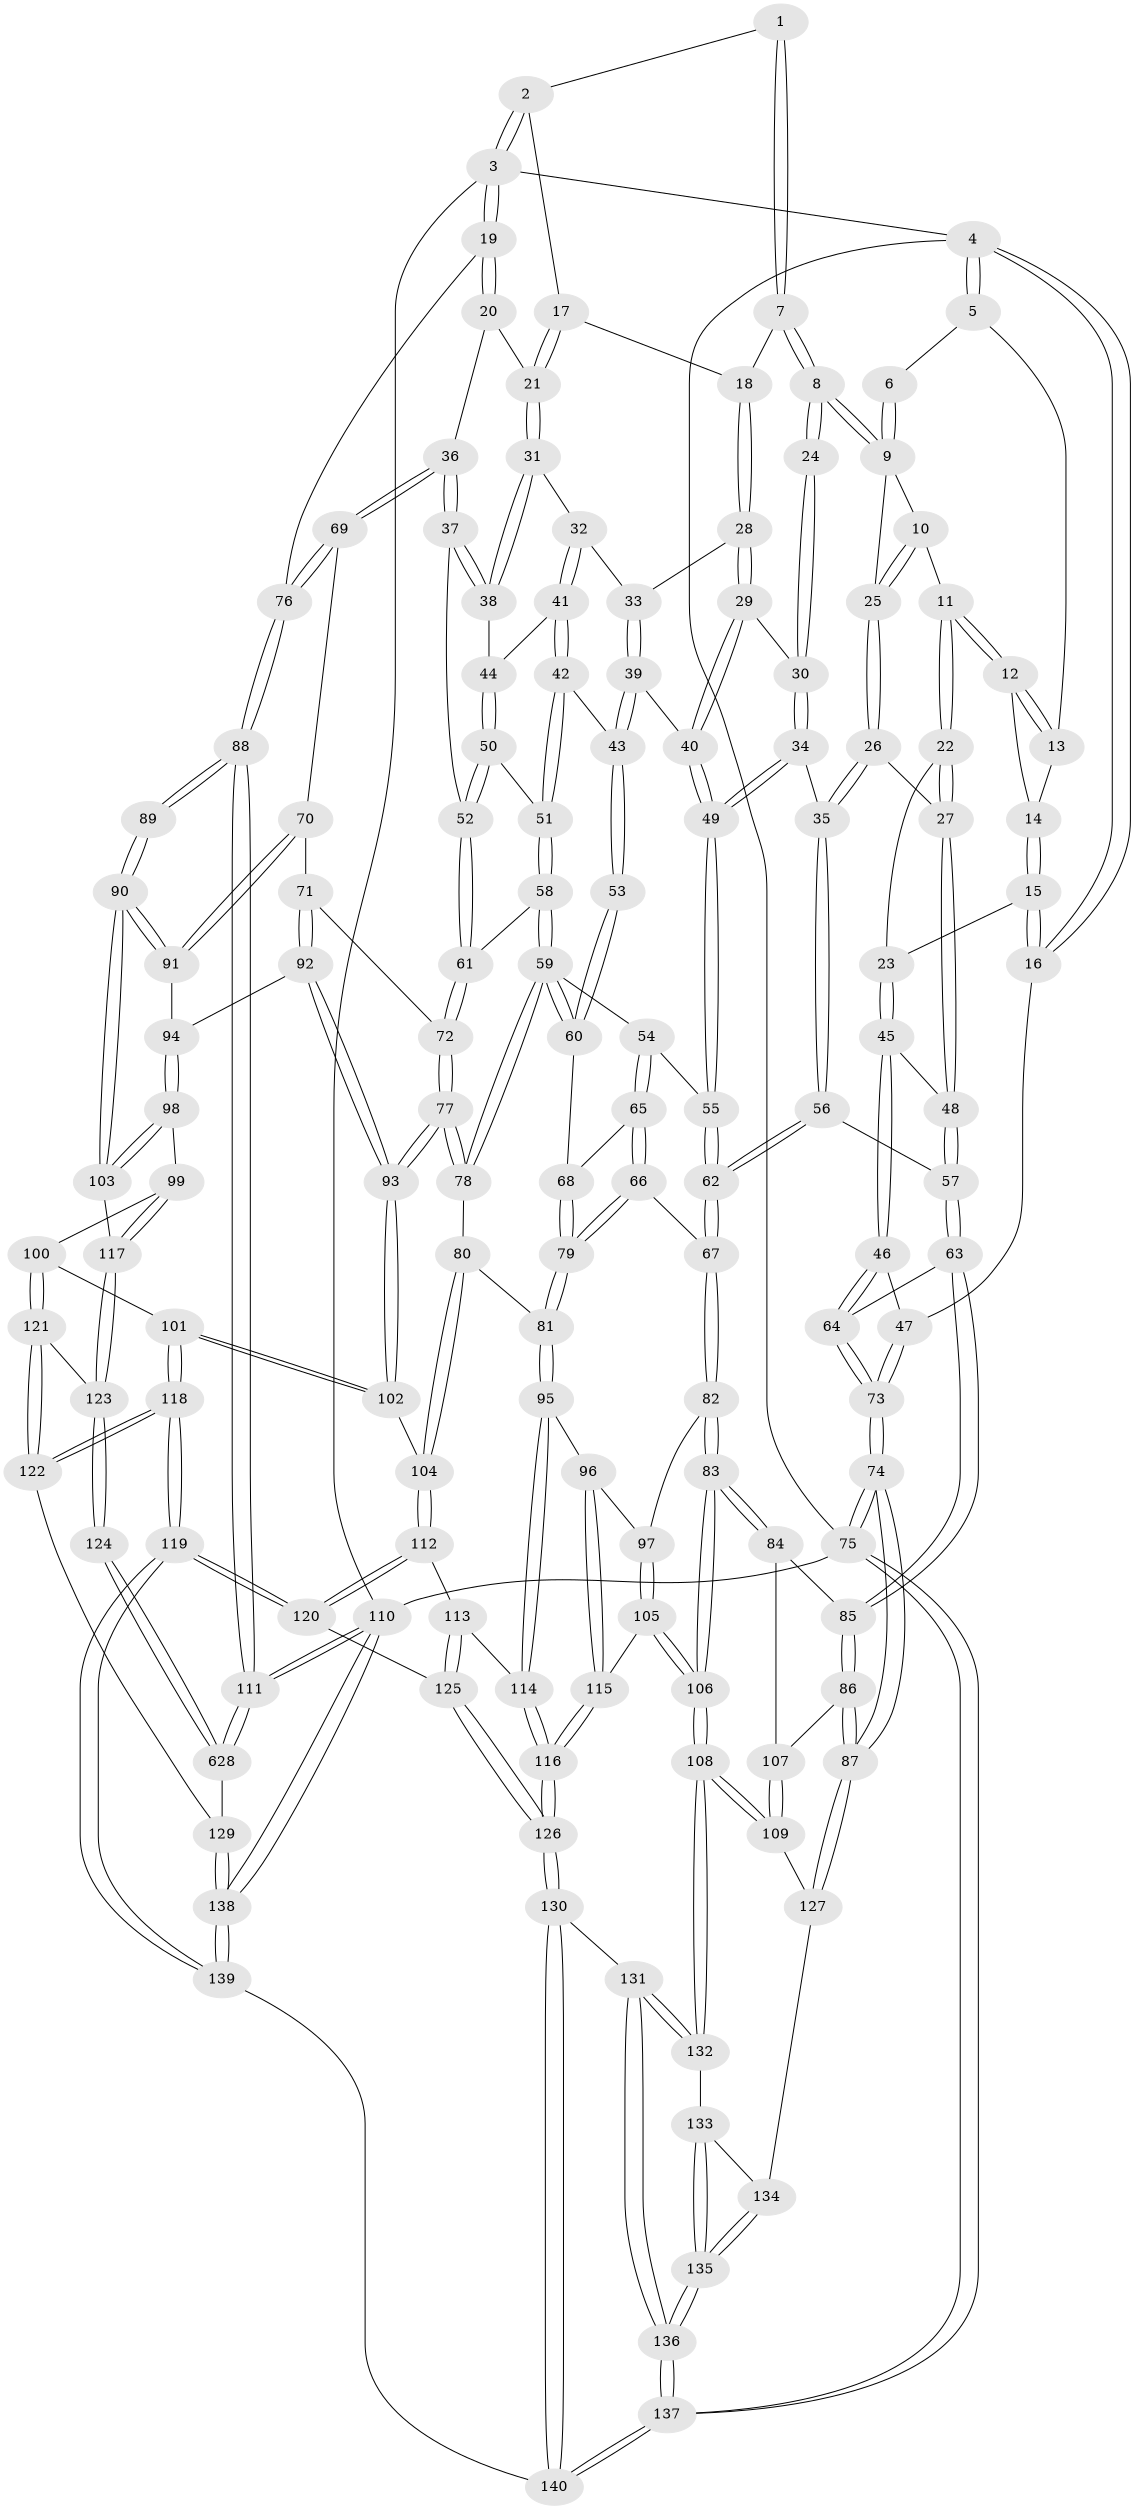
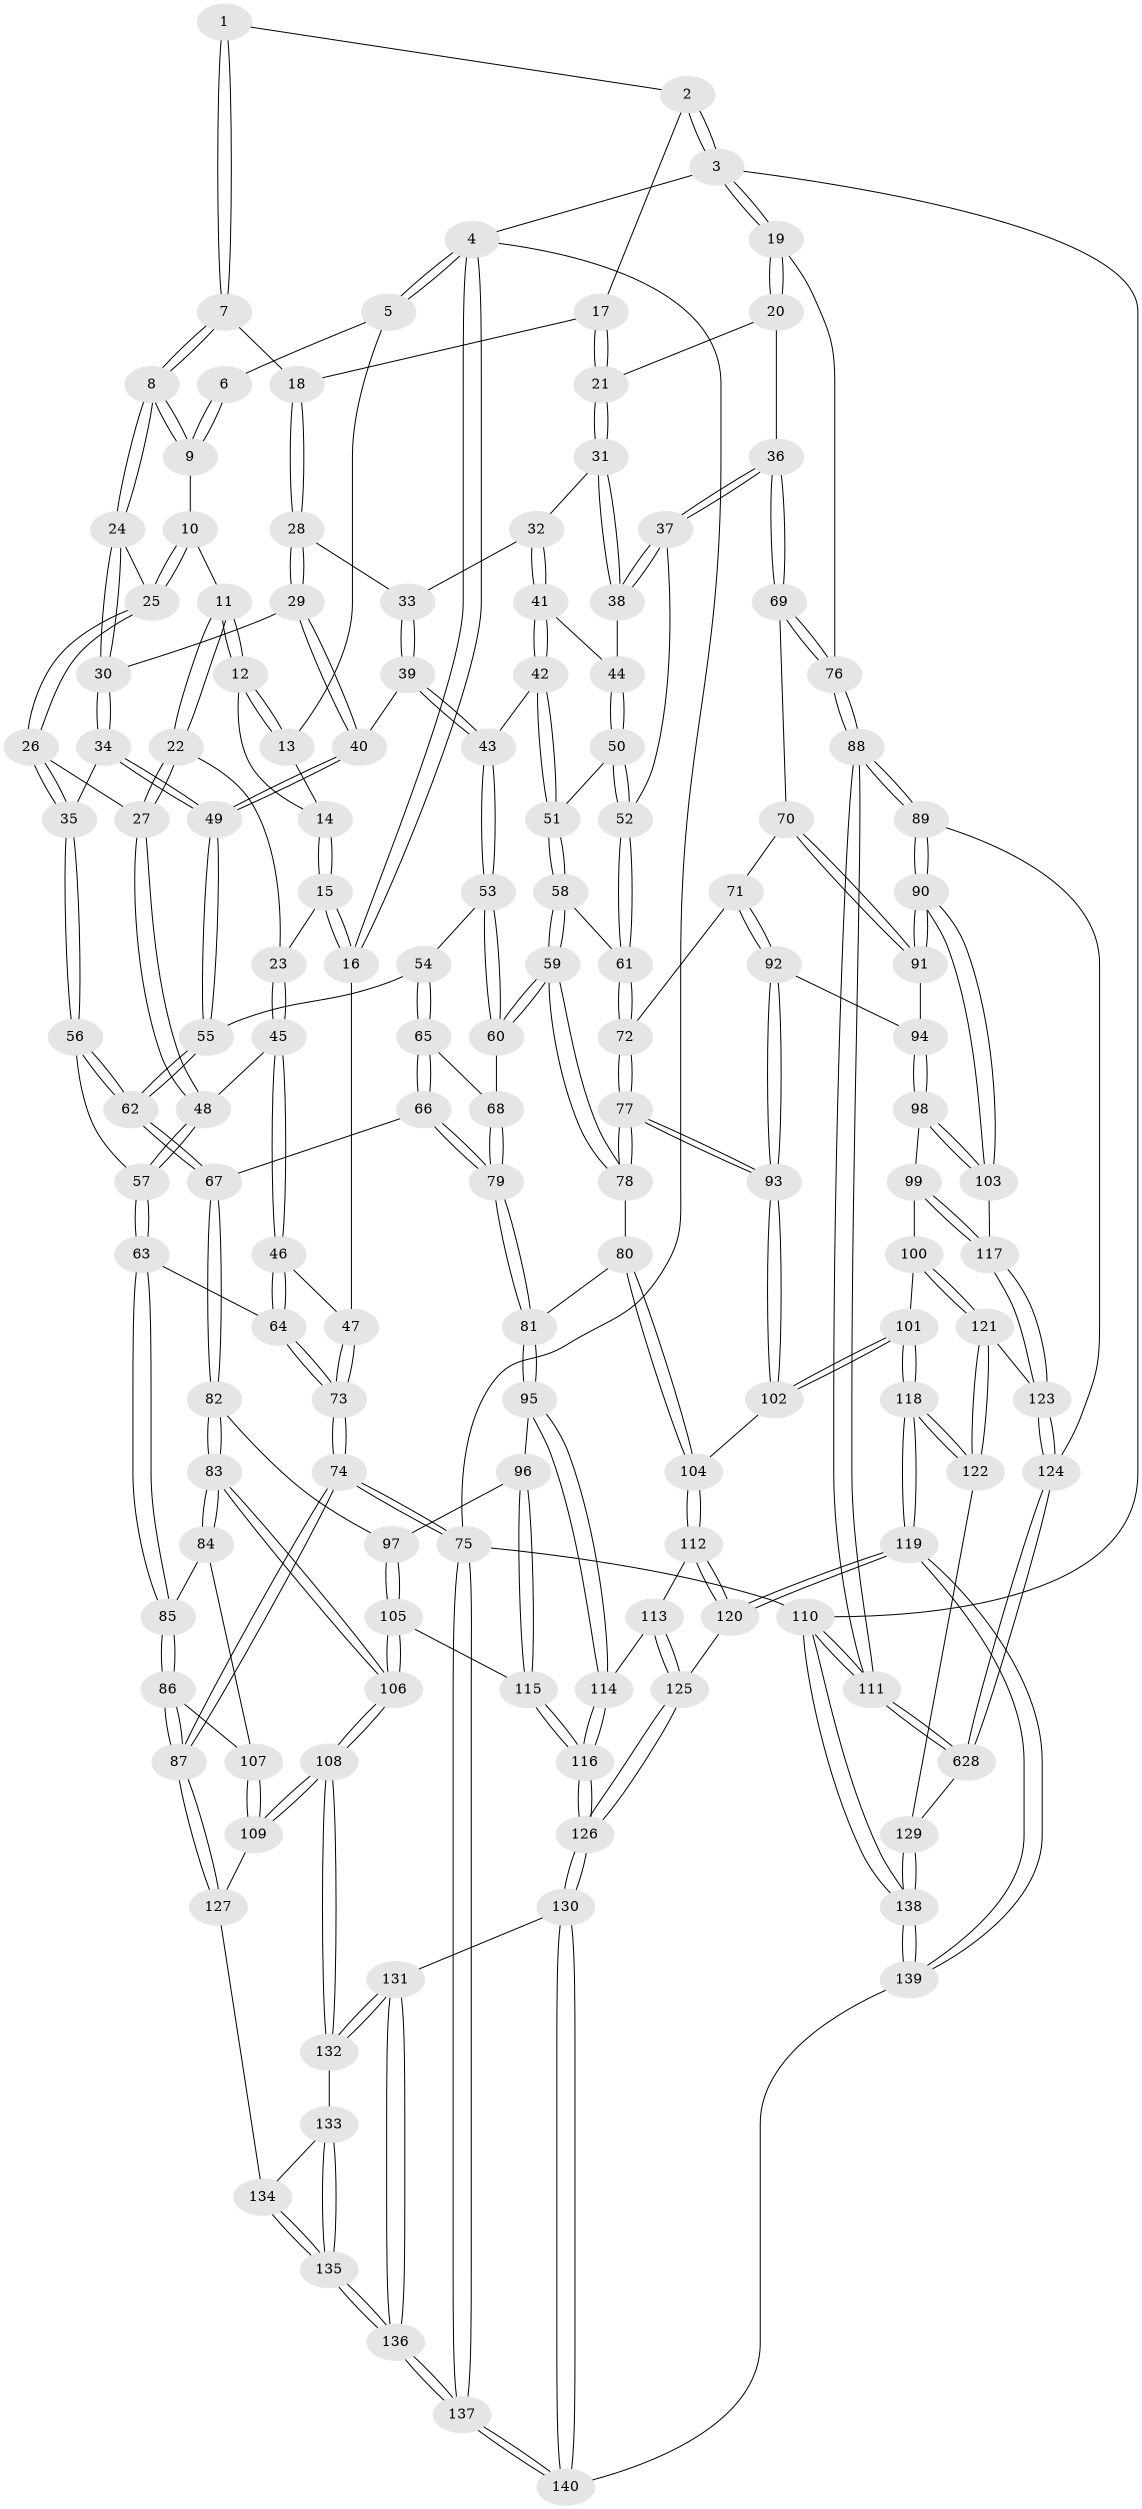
(881, 530) -> (135, 566)
(598, 1002) -> (456, 928)
none -> (1100, 1104)
